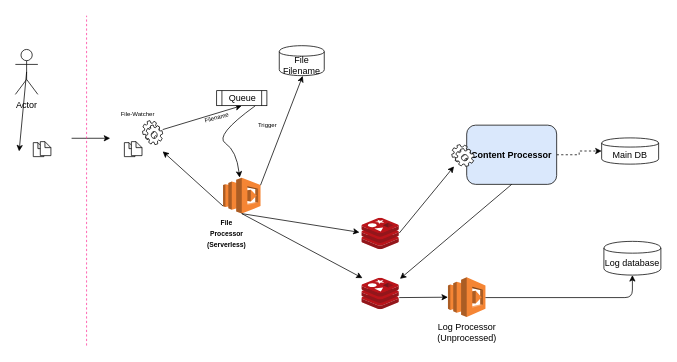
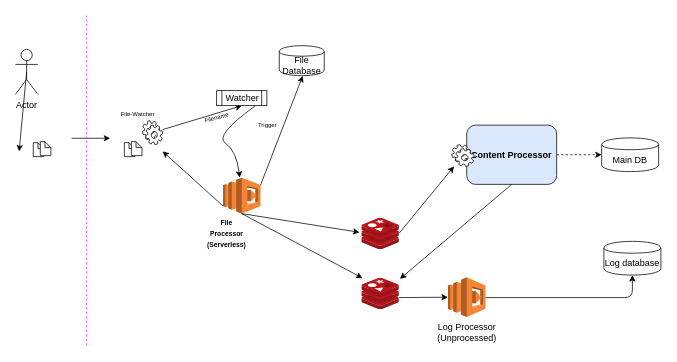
(302, 65) -> (302, 65)
(243, 98) -> (243, 98)
(630, 151) -> (630, 155)
